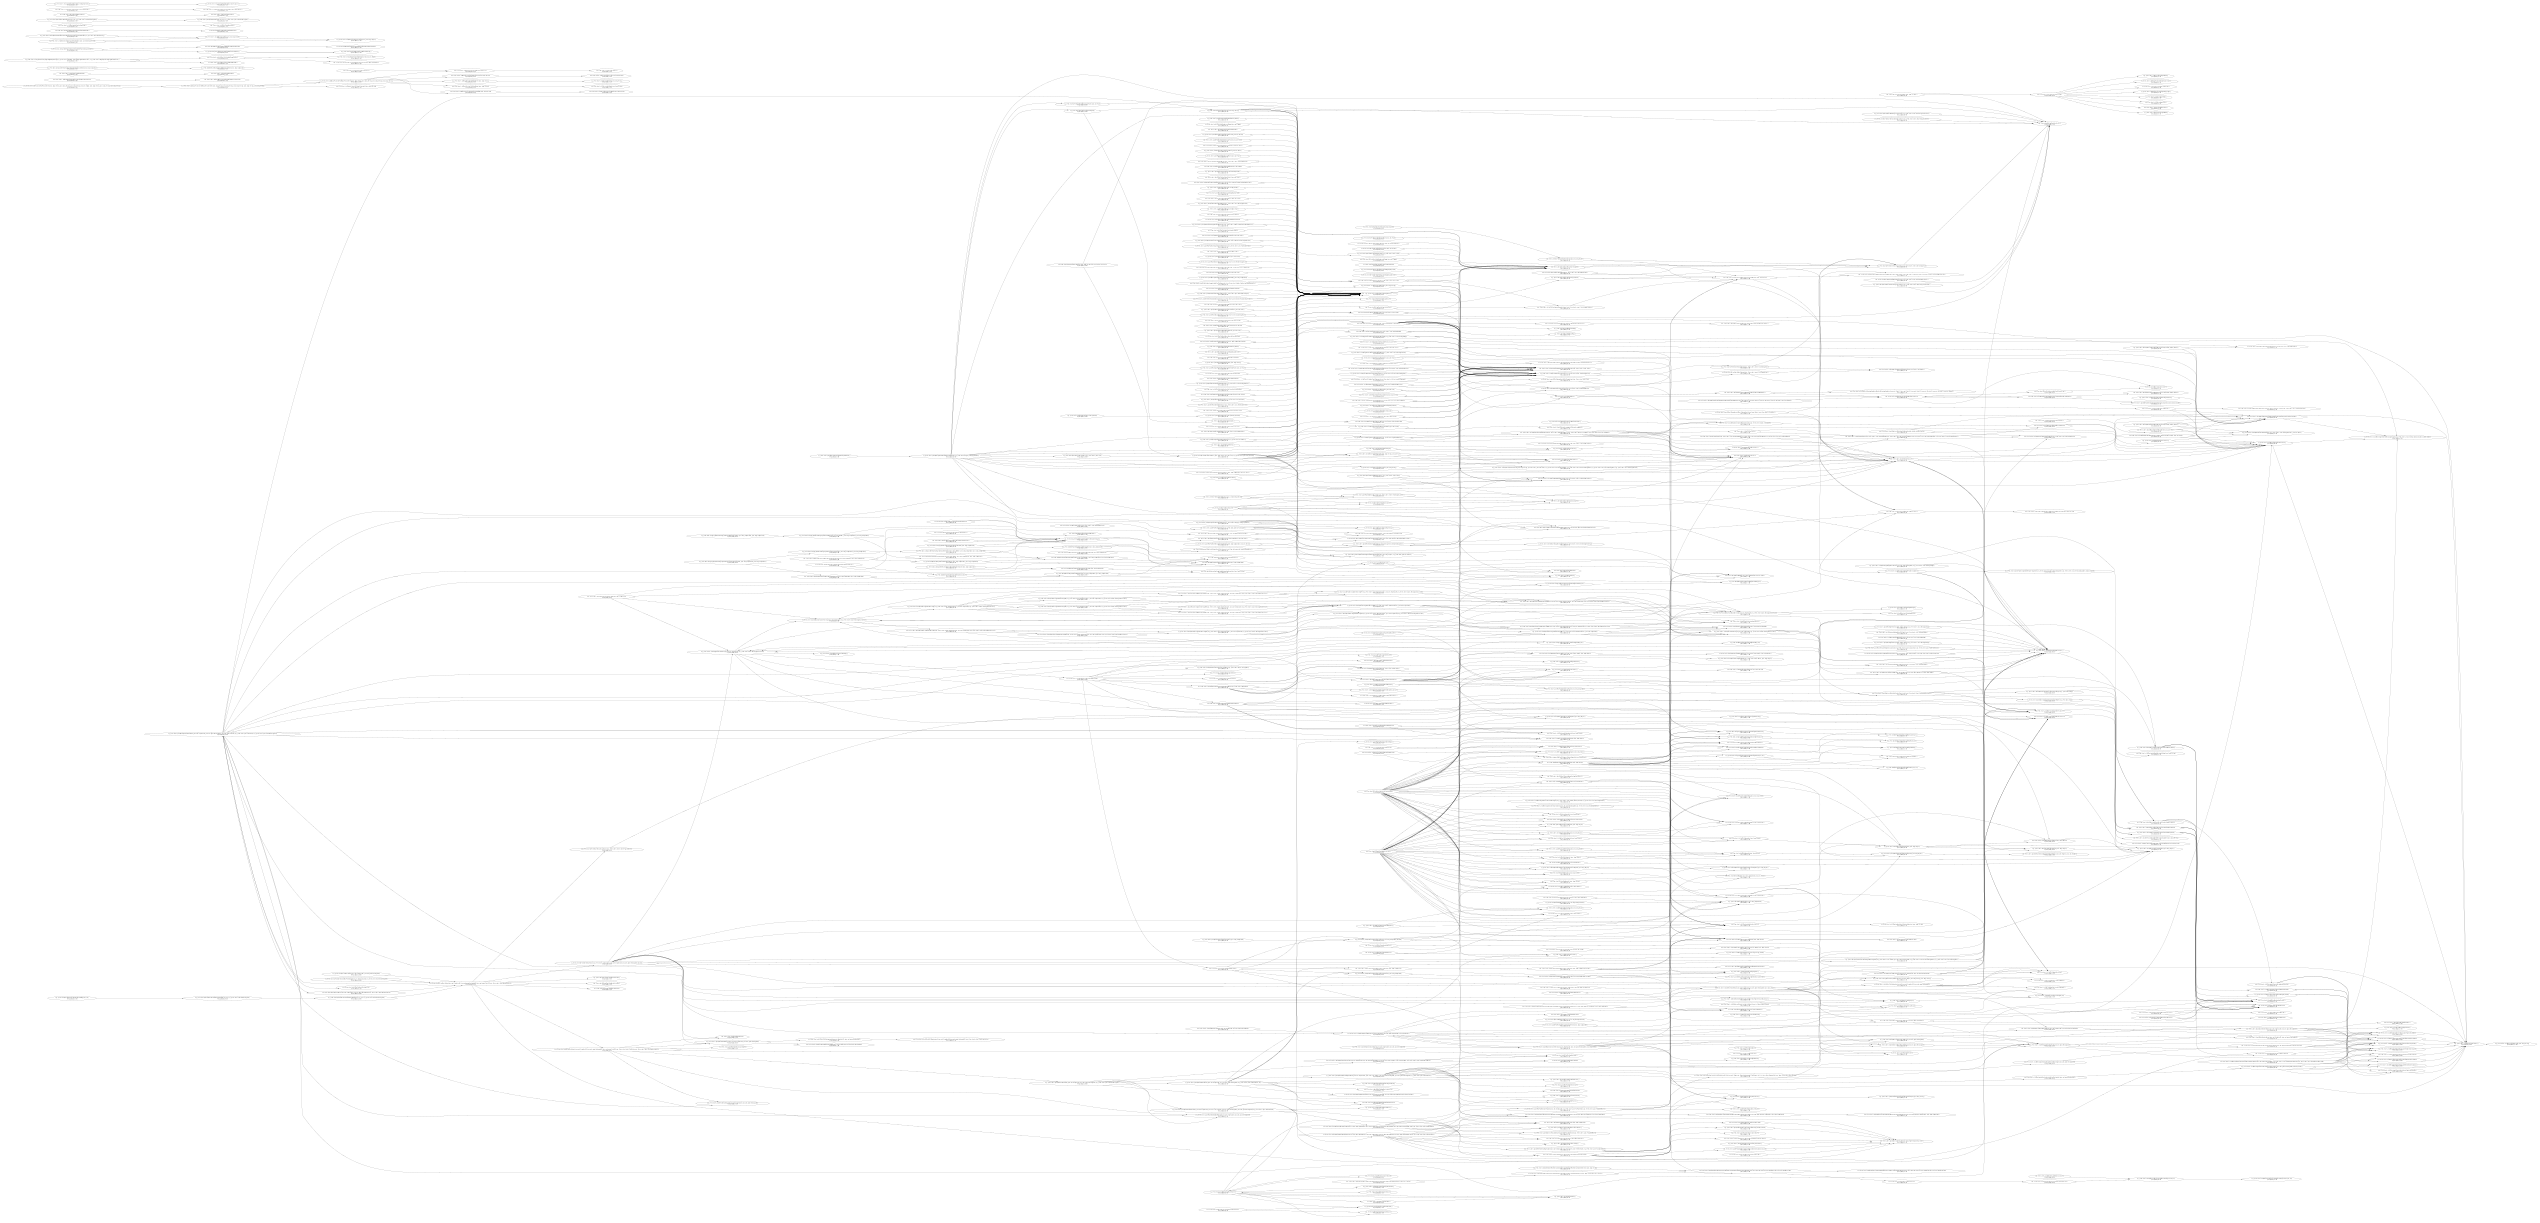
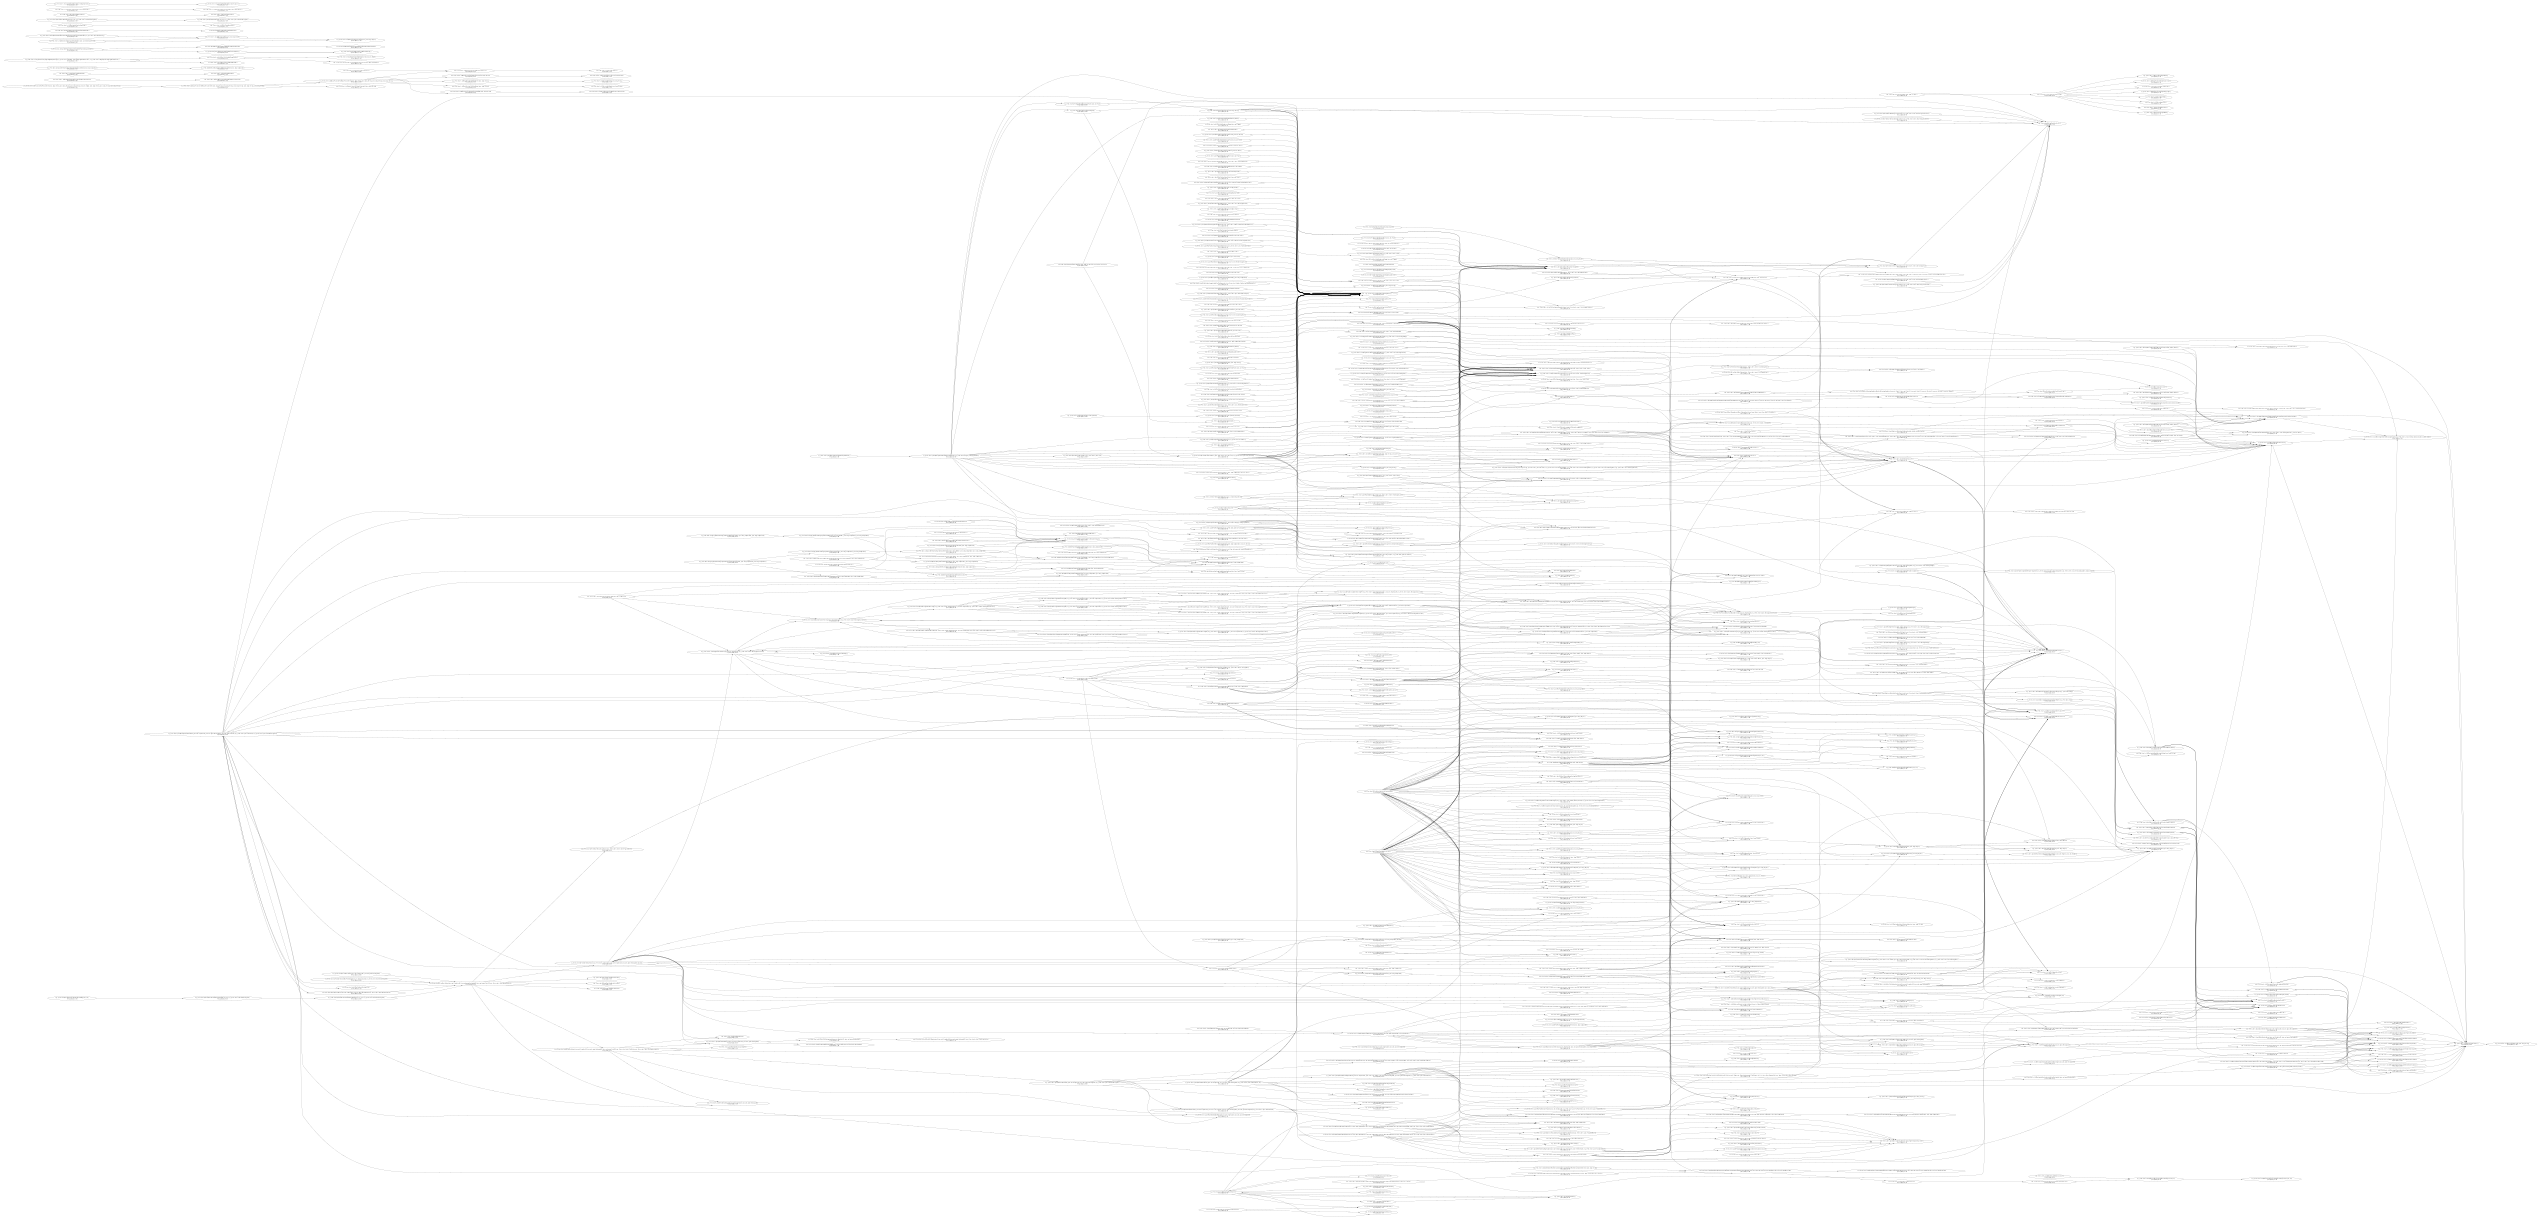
(1565, 1056) -> none
